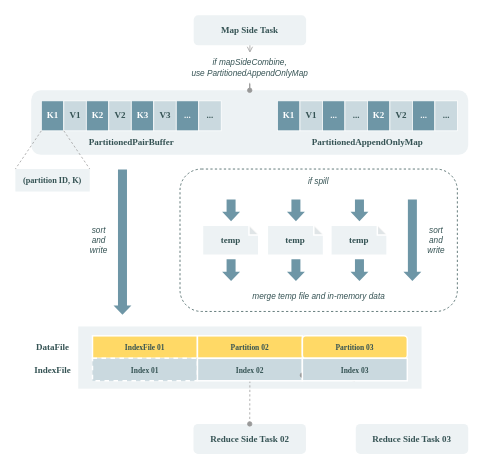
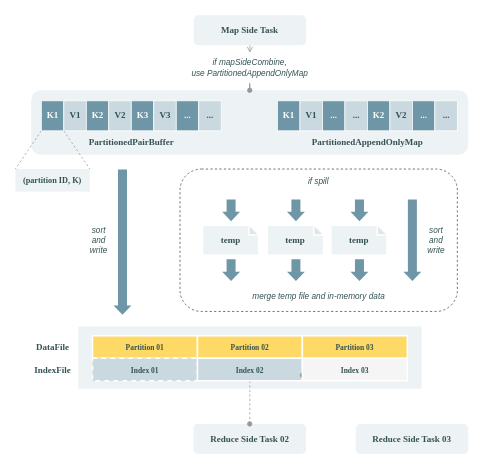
(355, 347) -> (355, 347)
(145, 348) -> (145, 348)
(355, 370) -> (355, 370)
